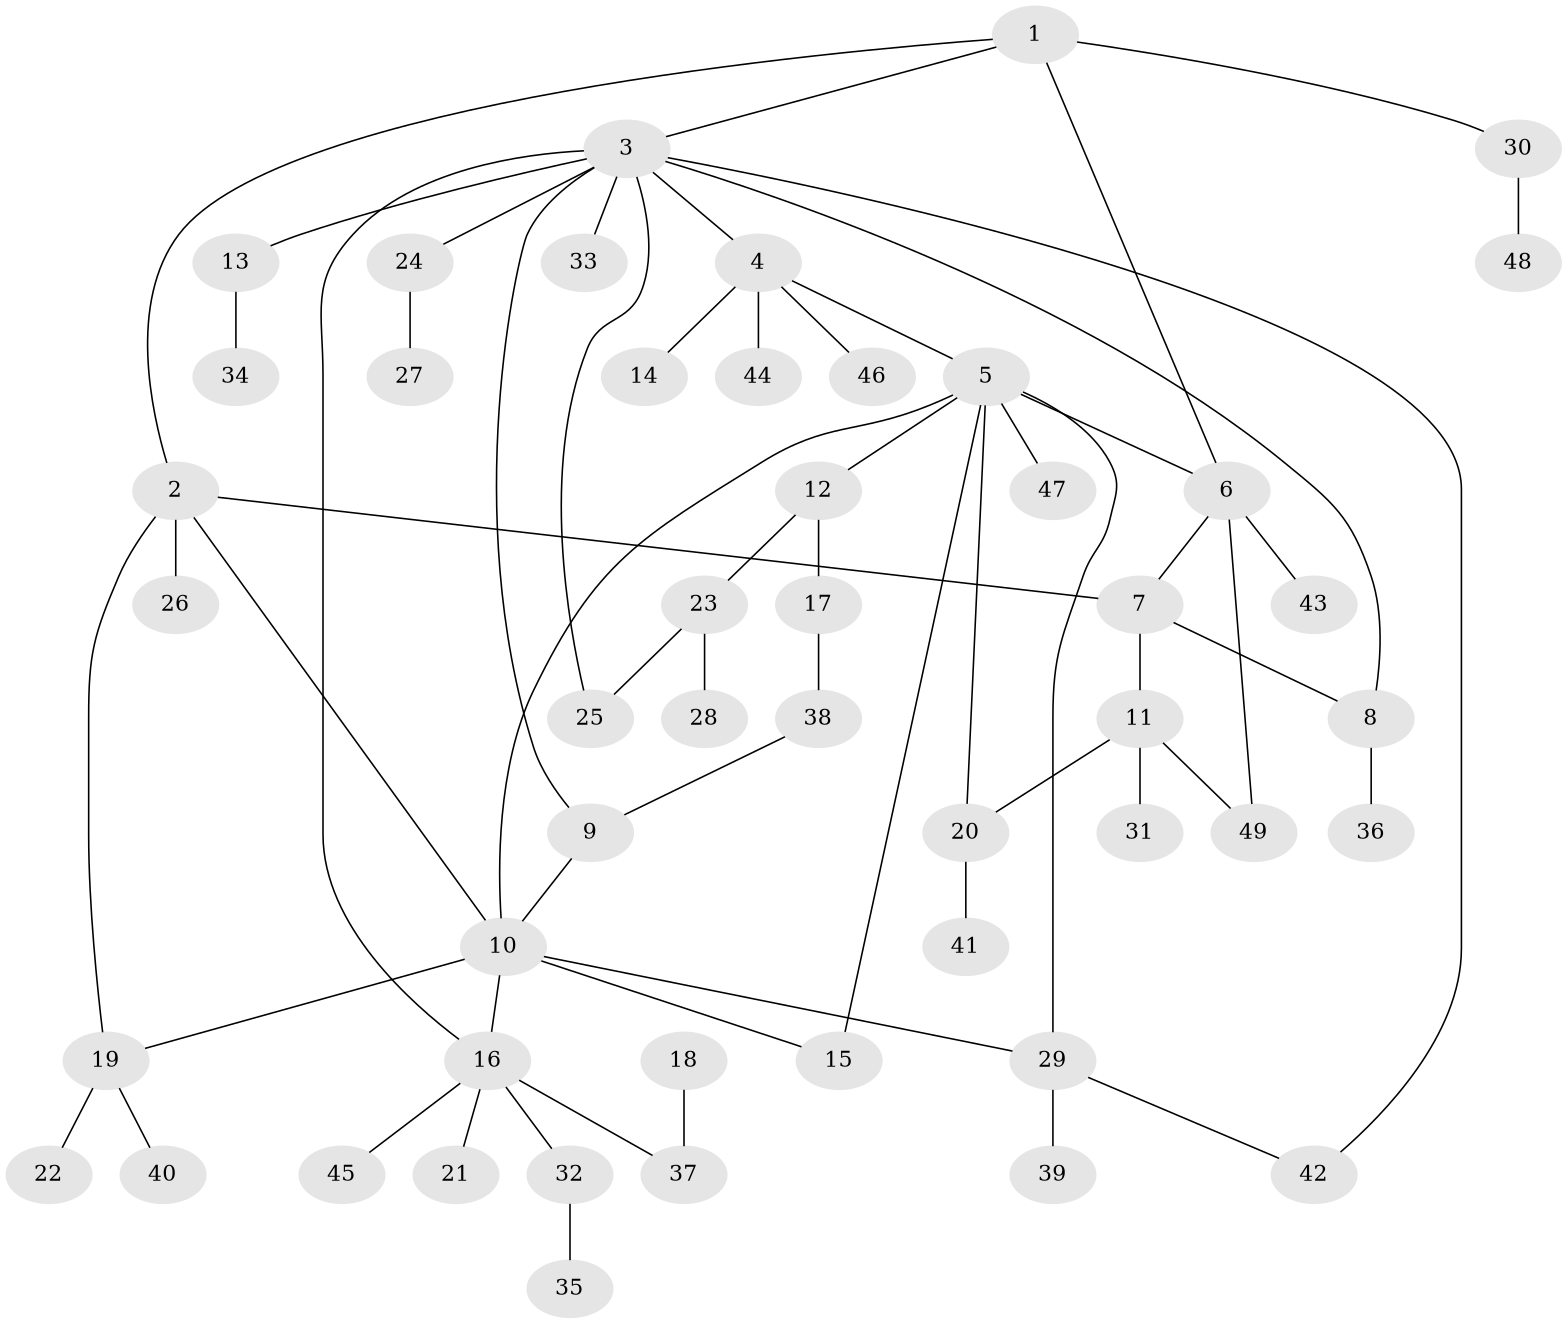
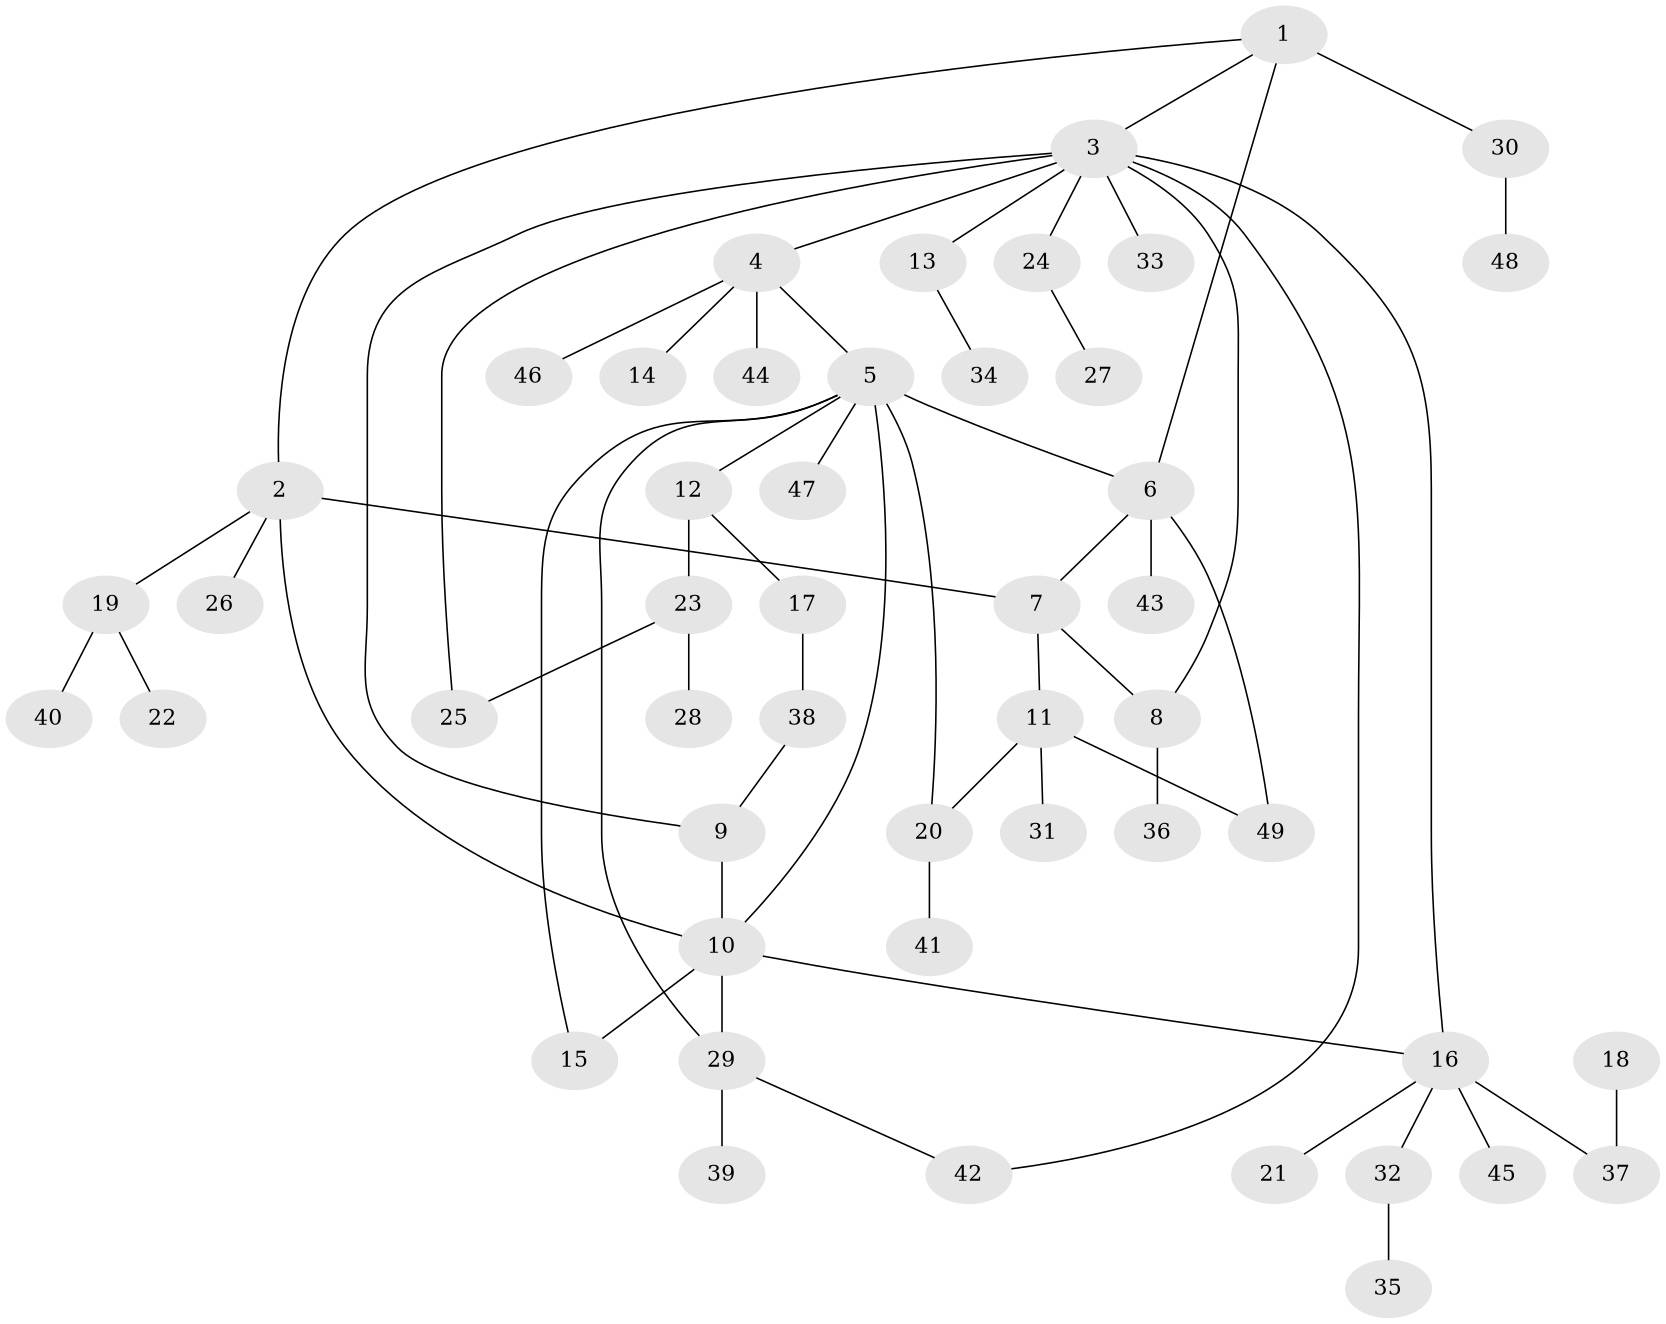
(305, 1004) -> none
